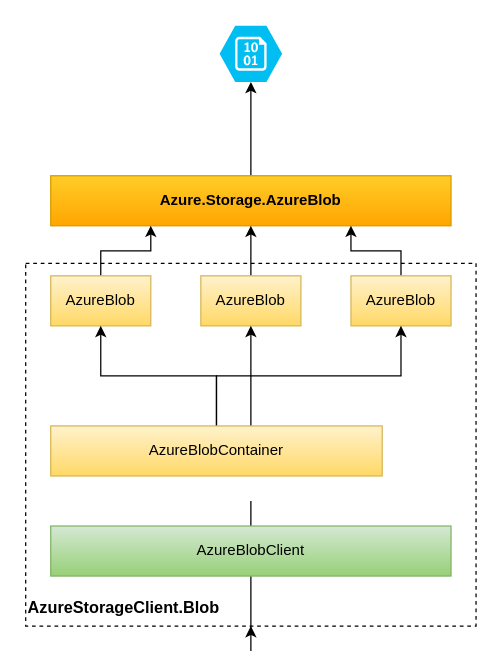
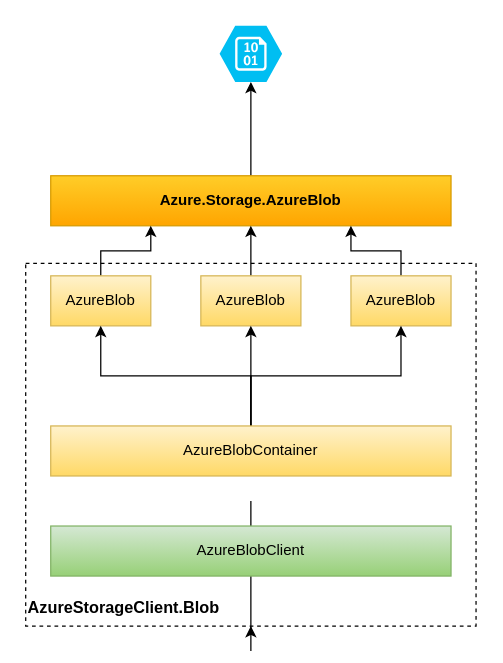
(216, 451) -> (251, 451)
